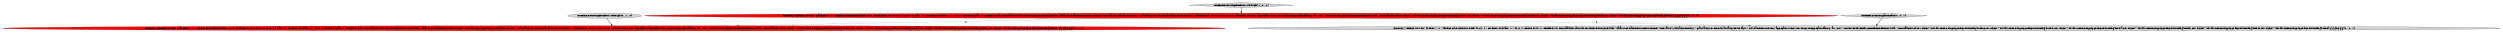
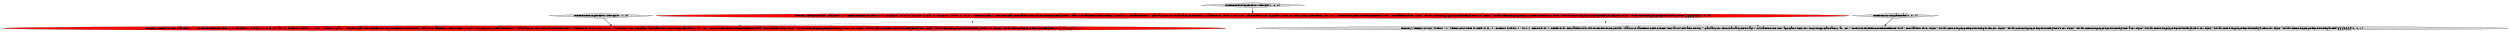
(605, 16) -> (601, 16)
